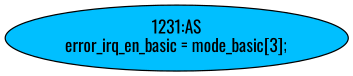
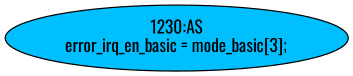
(177, 38) -> (177, 38)
